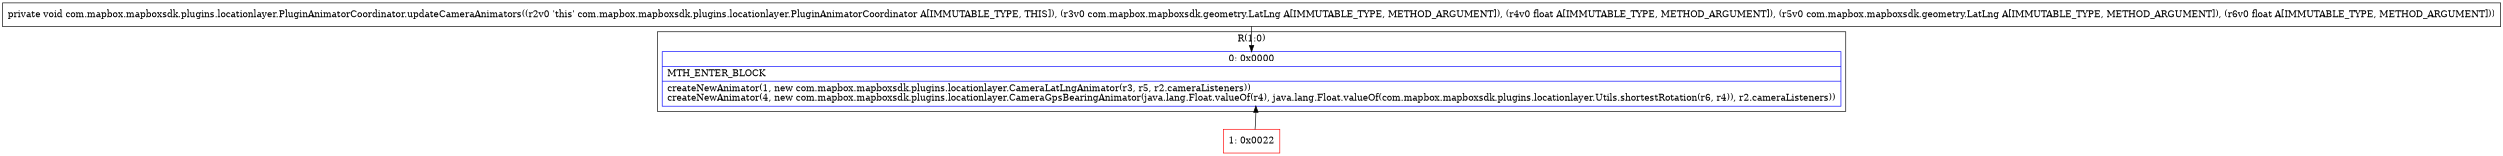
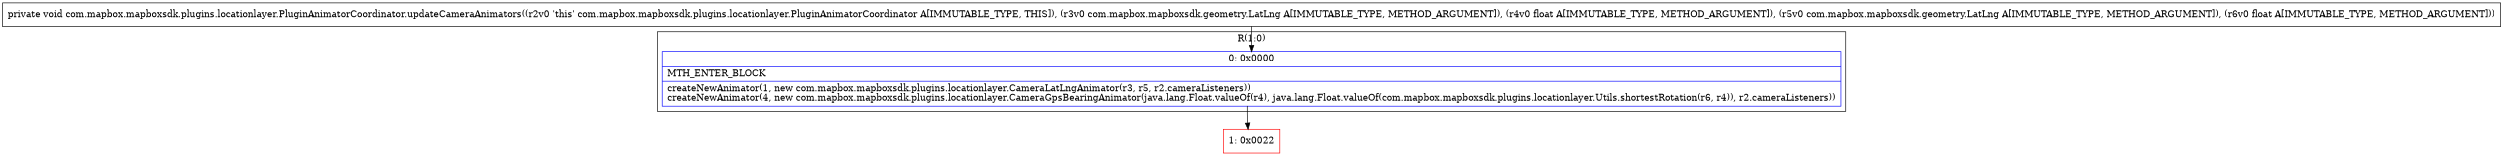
(1256, 121) -> (1247, 115)
